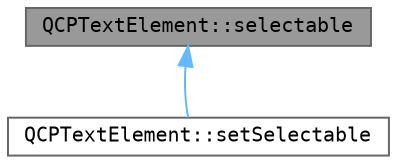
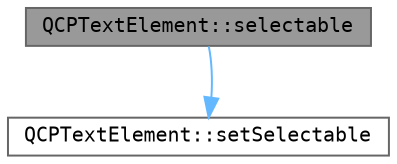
(185, 92) -> (212, 72)
